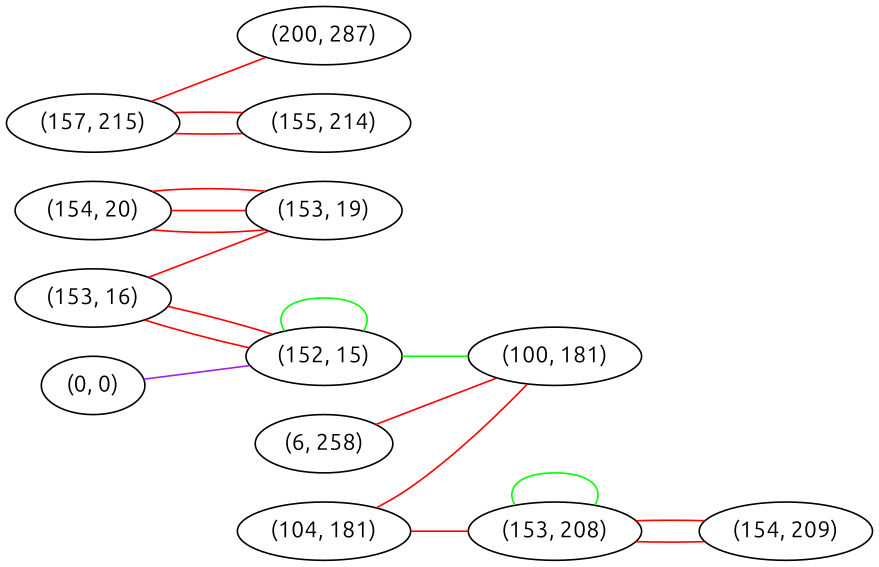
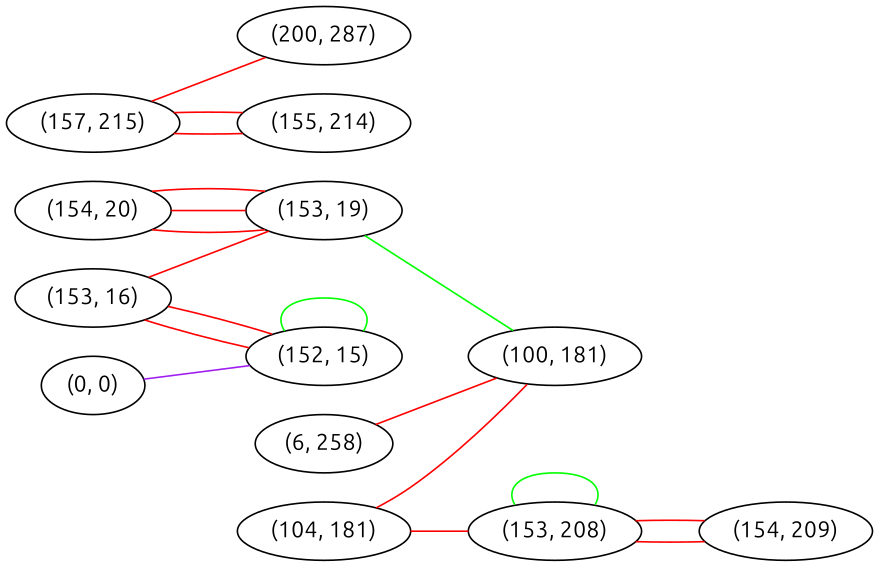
(435, 356) -> (439, 283)
